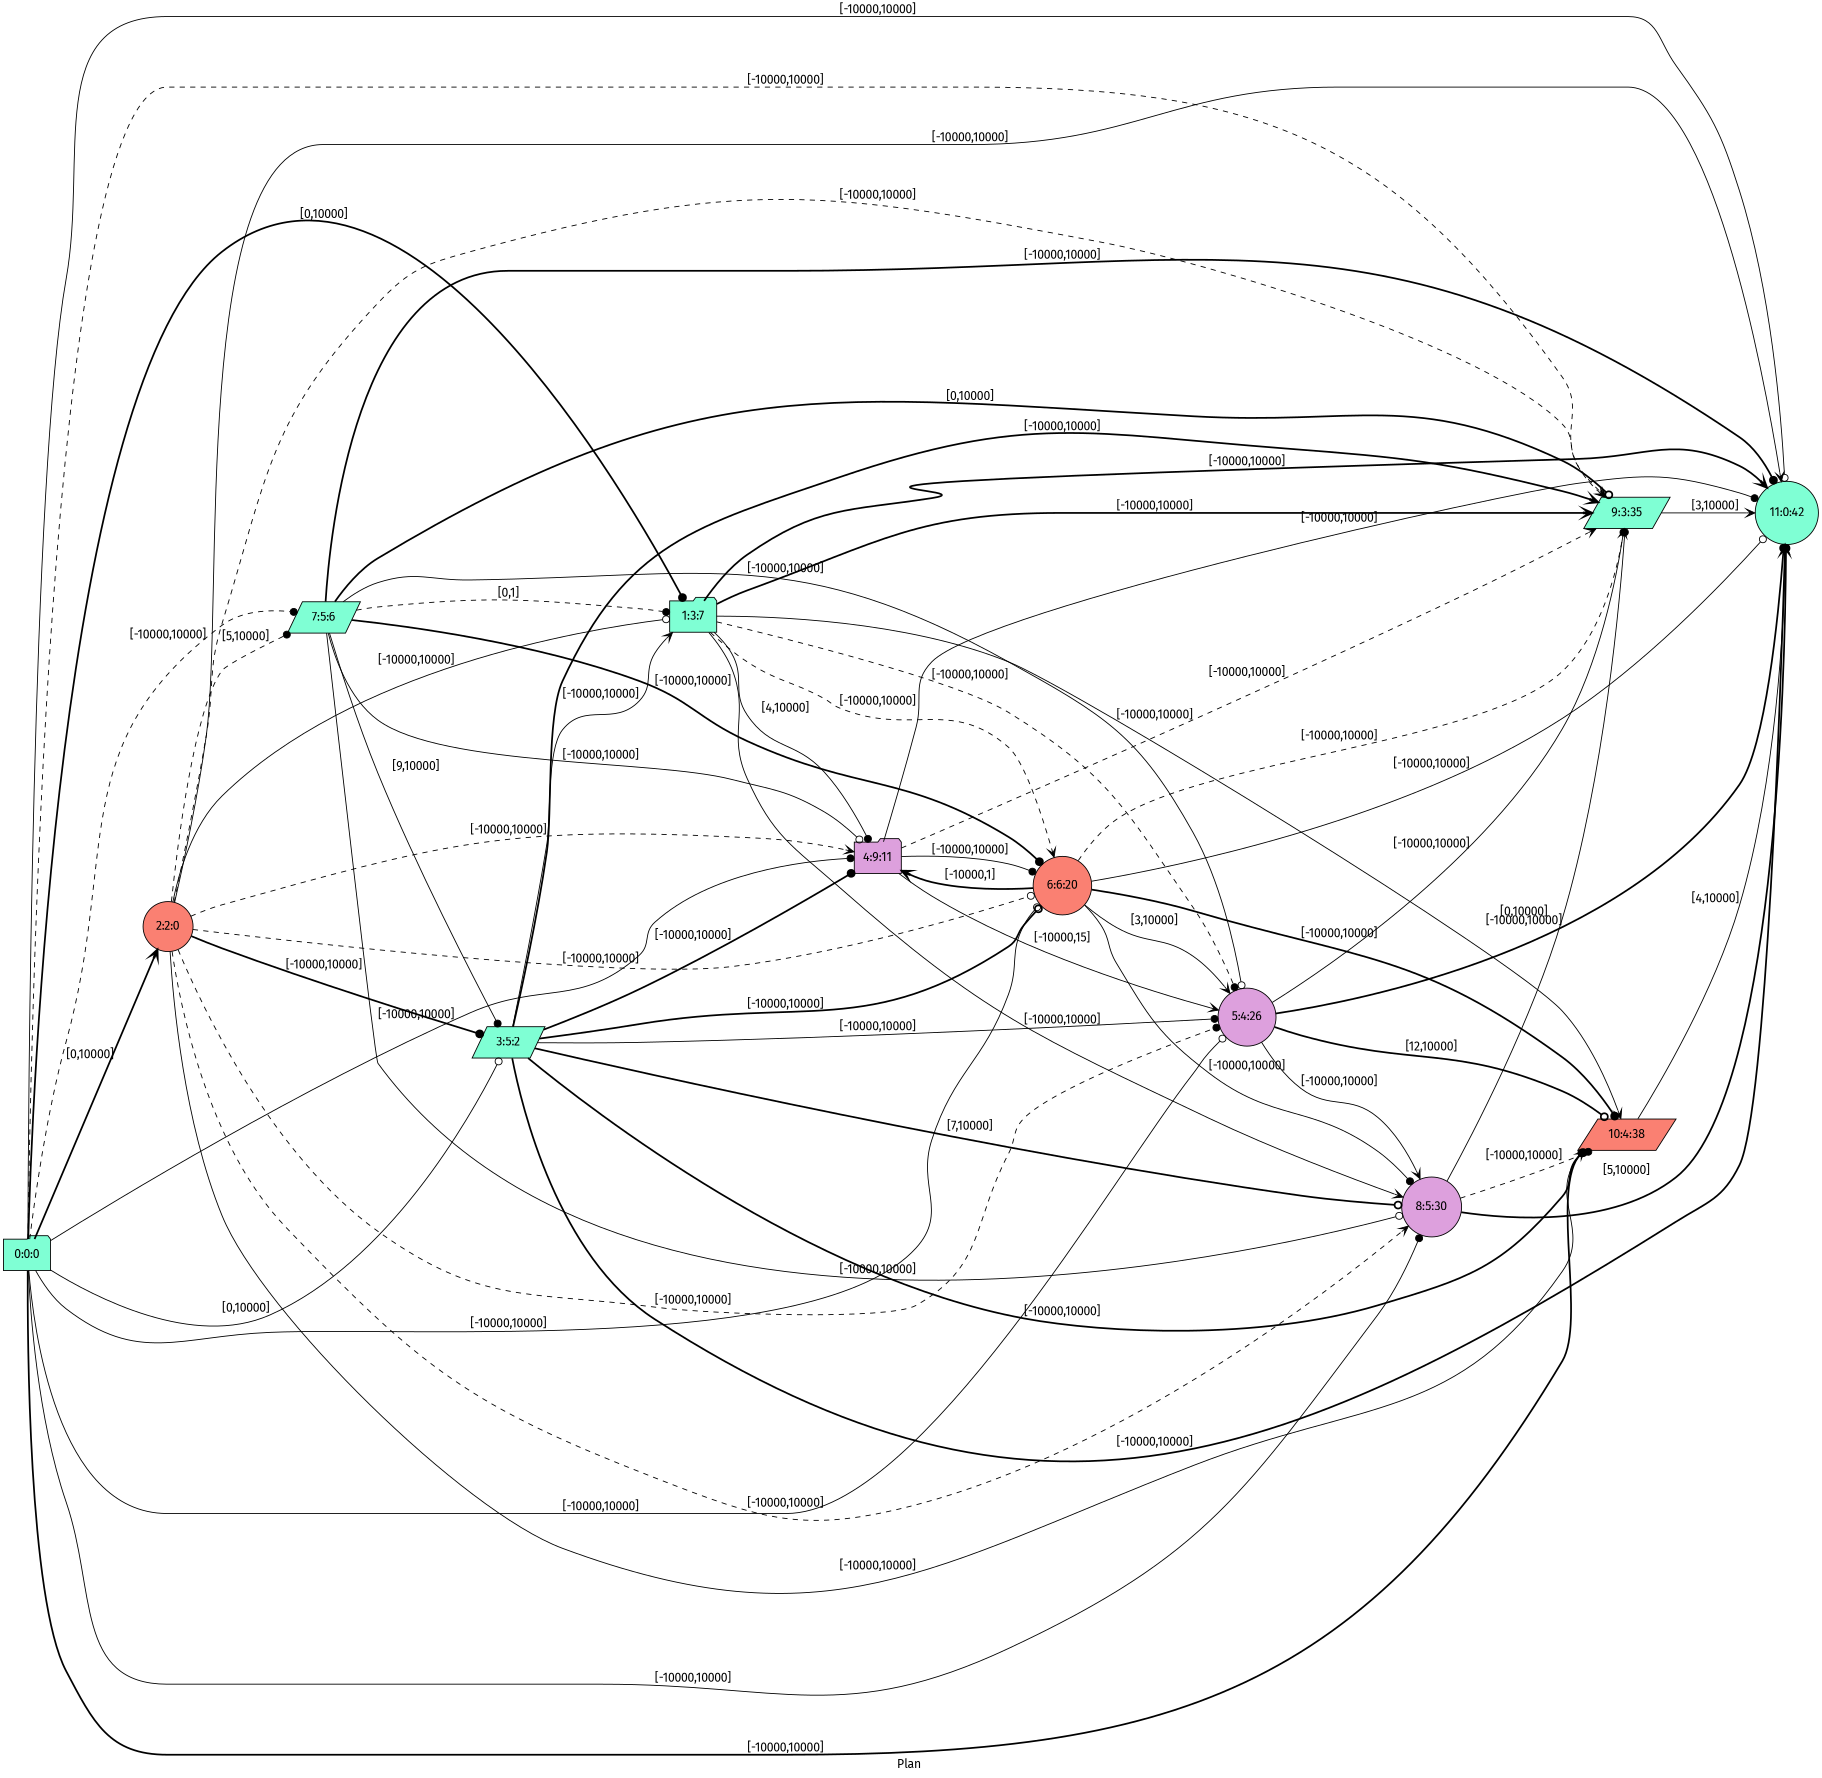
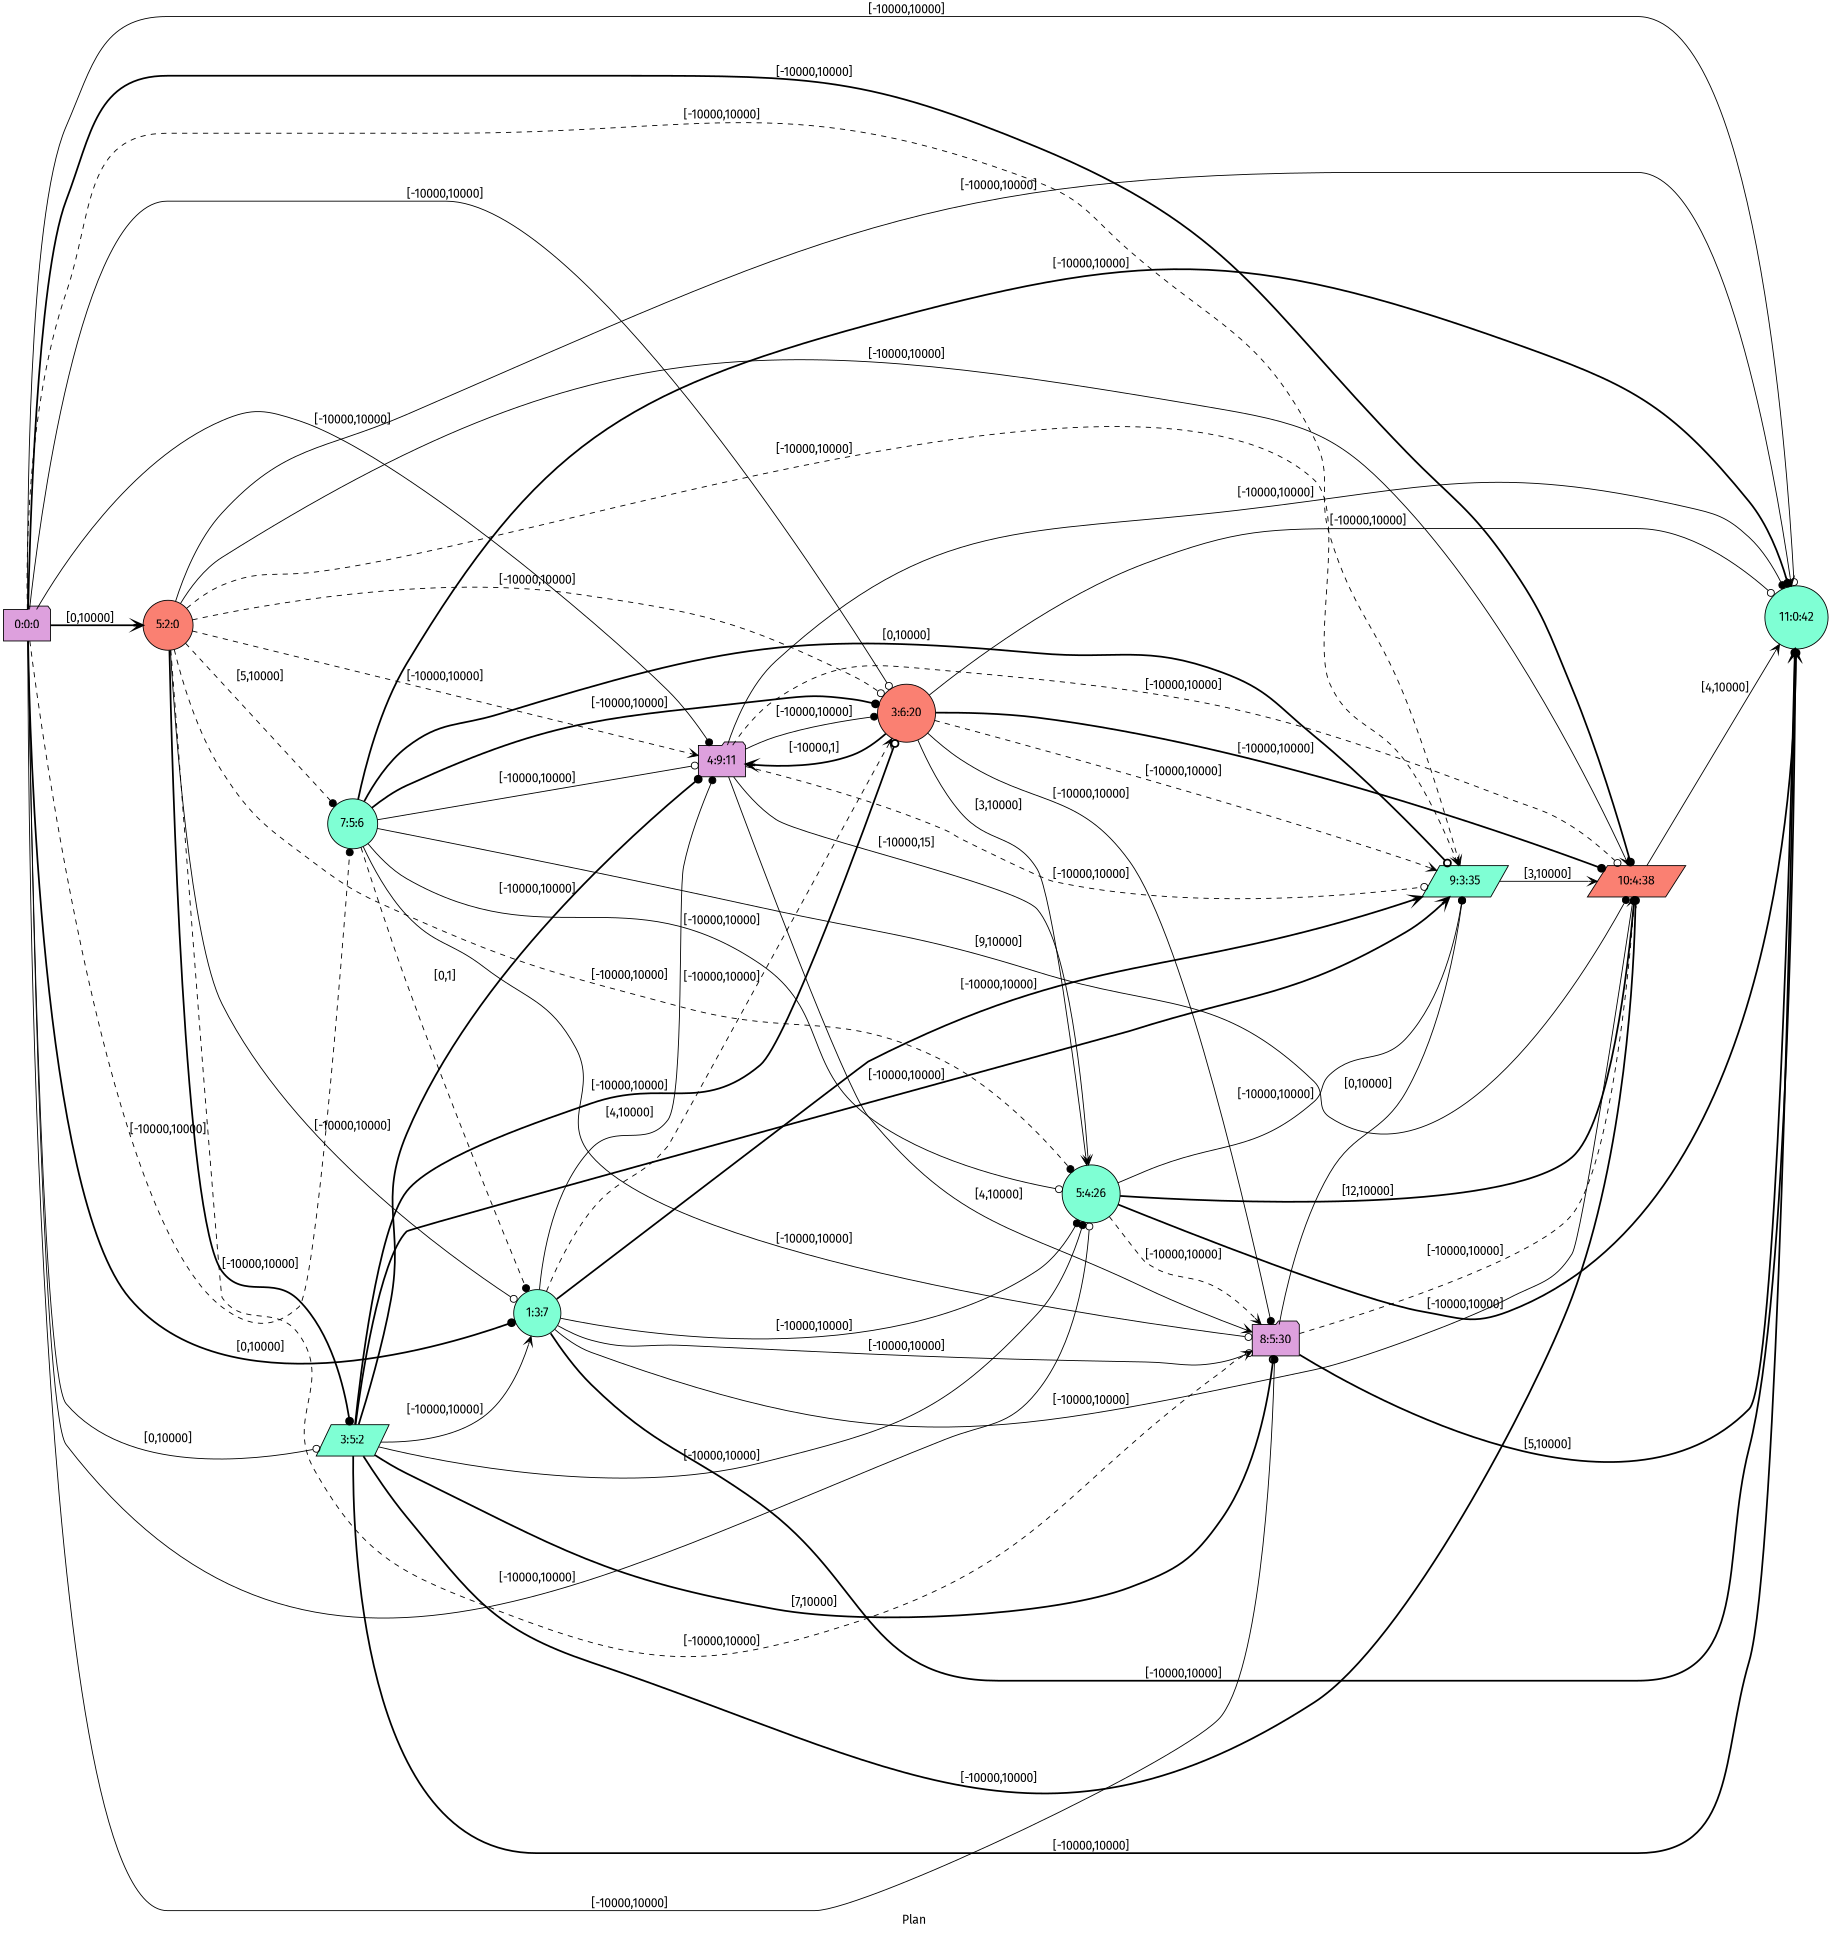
(1704, 513) -> (1544, 881)
(324, 617) -> (353, 824)
(693, 617) -> (537, 1313)
(1247, 696) -> (1073, 885)
none -> (1176, 698)
(1030, 727) -> (834, 1335)
(403, 831) -> (1037, 972)
(1062, 886) -> (907, 713)
(168, 927) -> (168, 625)
(972, 993) -> (901, 1355)
(1247, 1017) -> (1091, 1194)
(1342, 1103) -> (1176, 1276)
none -> (892, 1142)
(1432, 1207) -> (1276, 1340)
(27, 1255) -> (27, 625)
